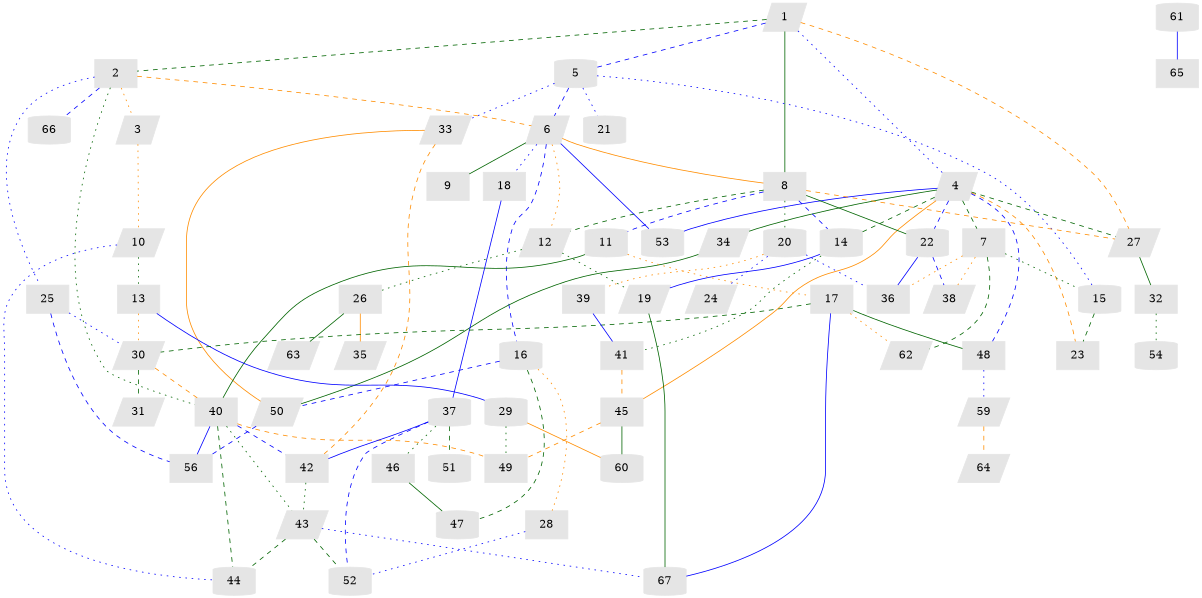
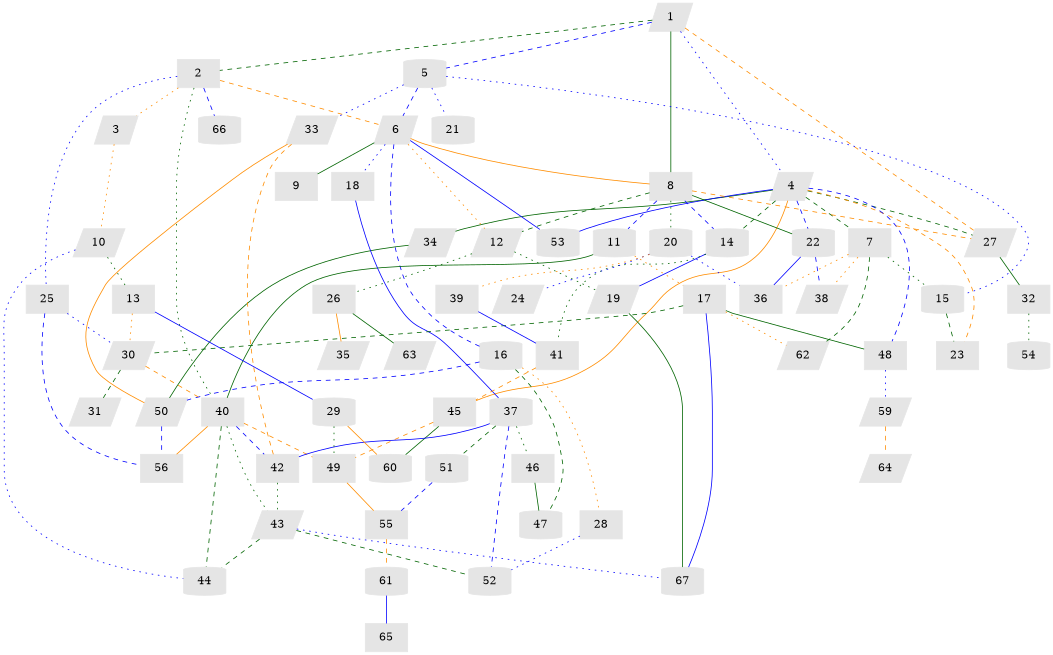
(204, 440) -> (192, 440)
none -> (386, 525)
